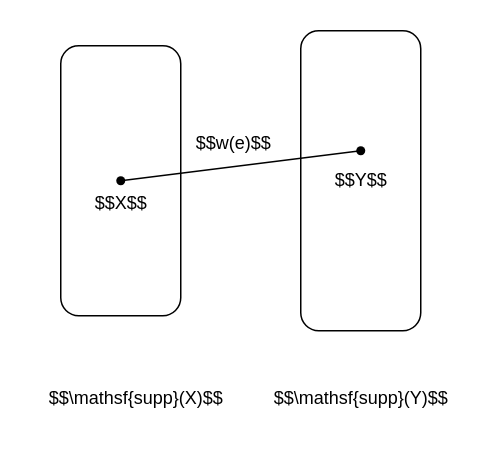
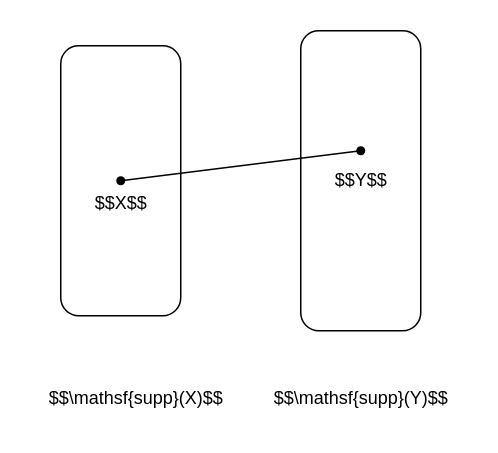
(233, 143) -> none
